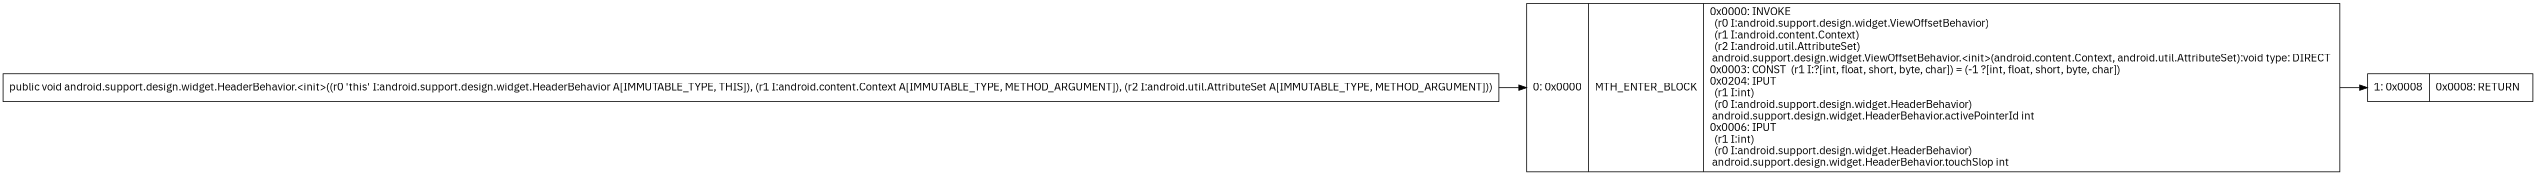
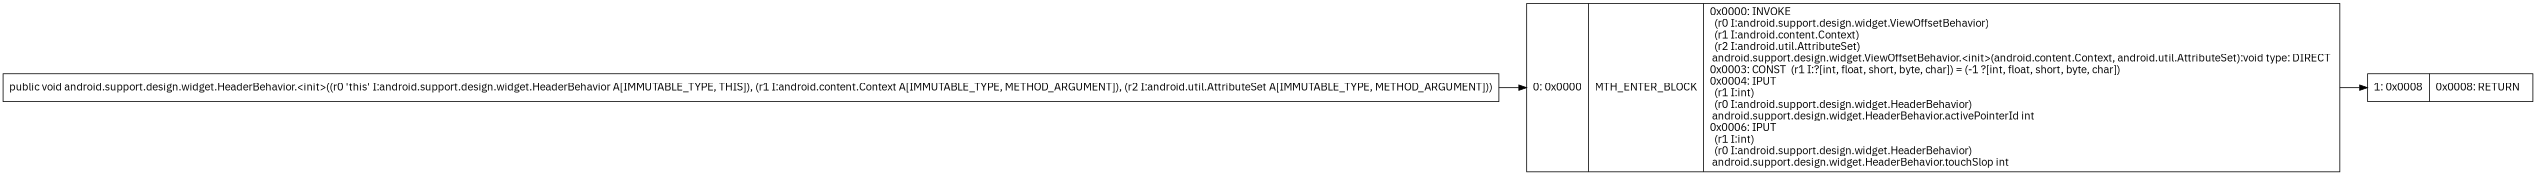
(1746, 81) -> (1746, 81)
